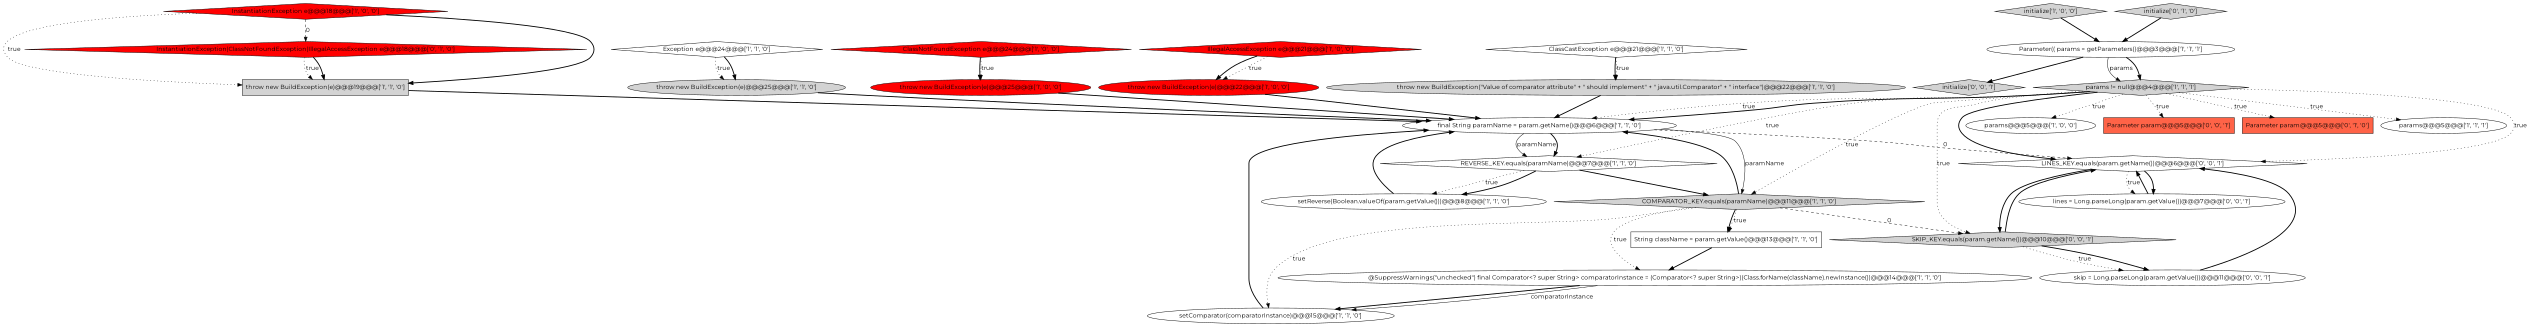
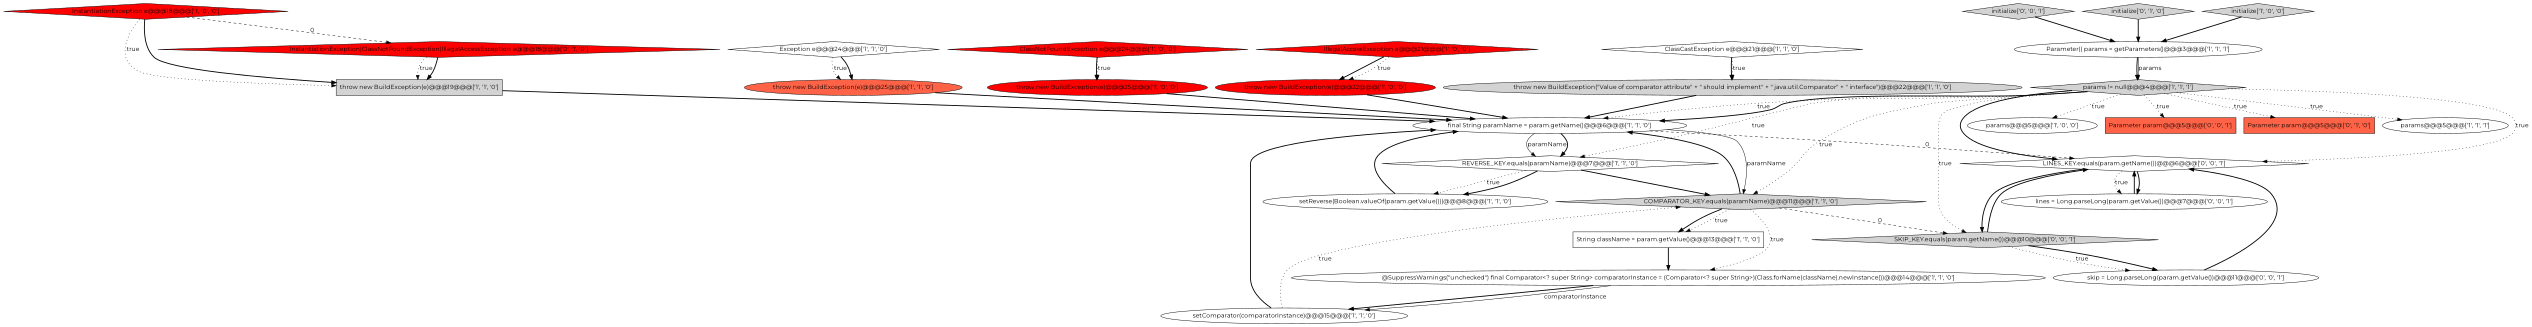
(2038, 69) -> (2073, 29)
(737, 88) -> (853, 88)
(1463, 225) -> (1460, 230)
